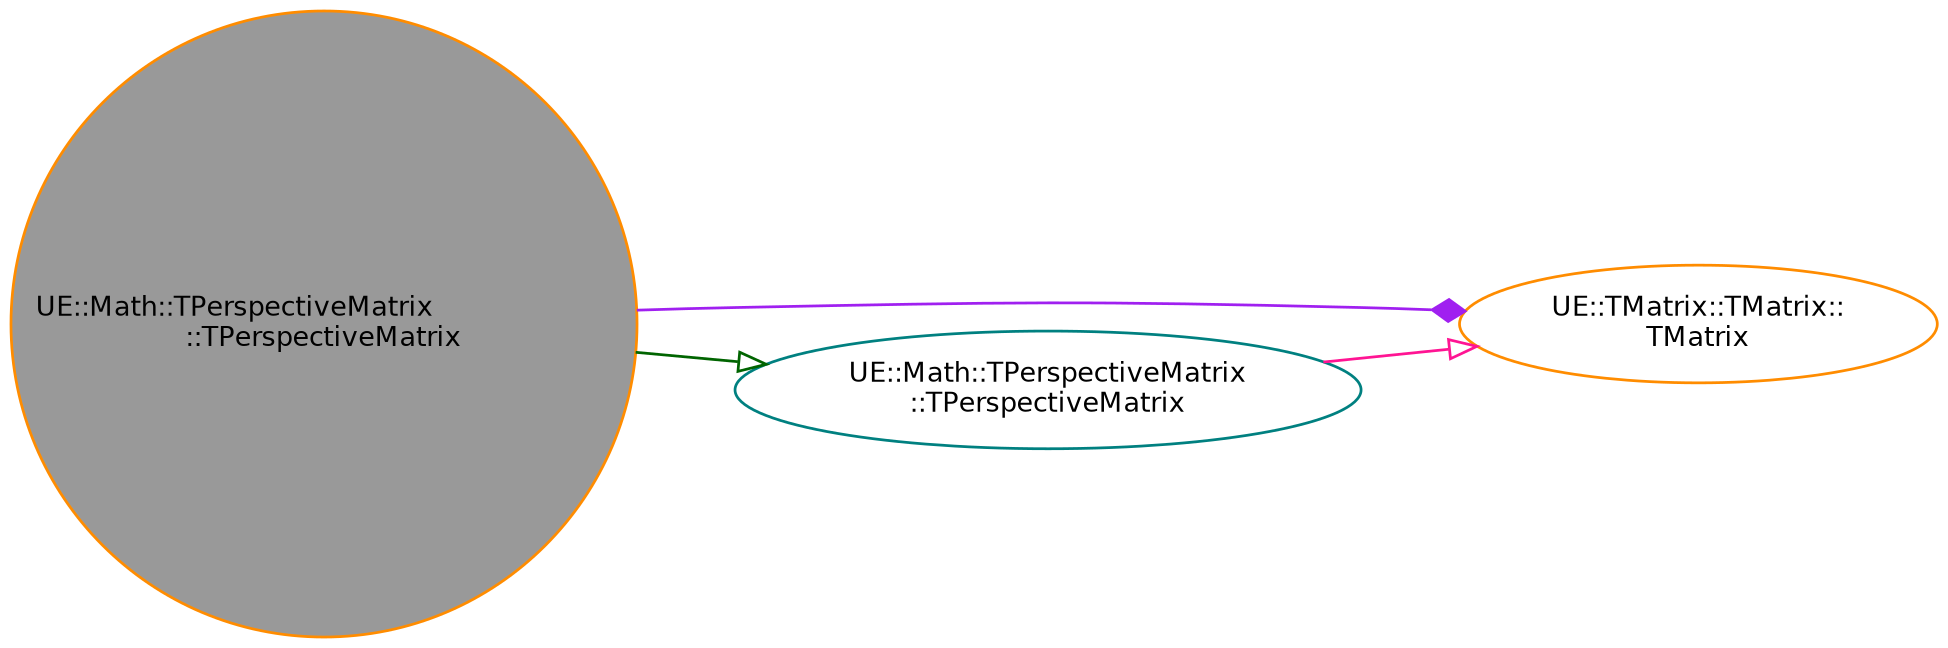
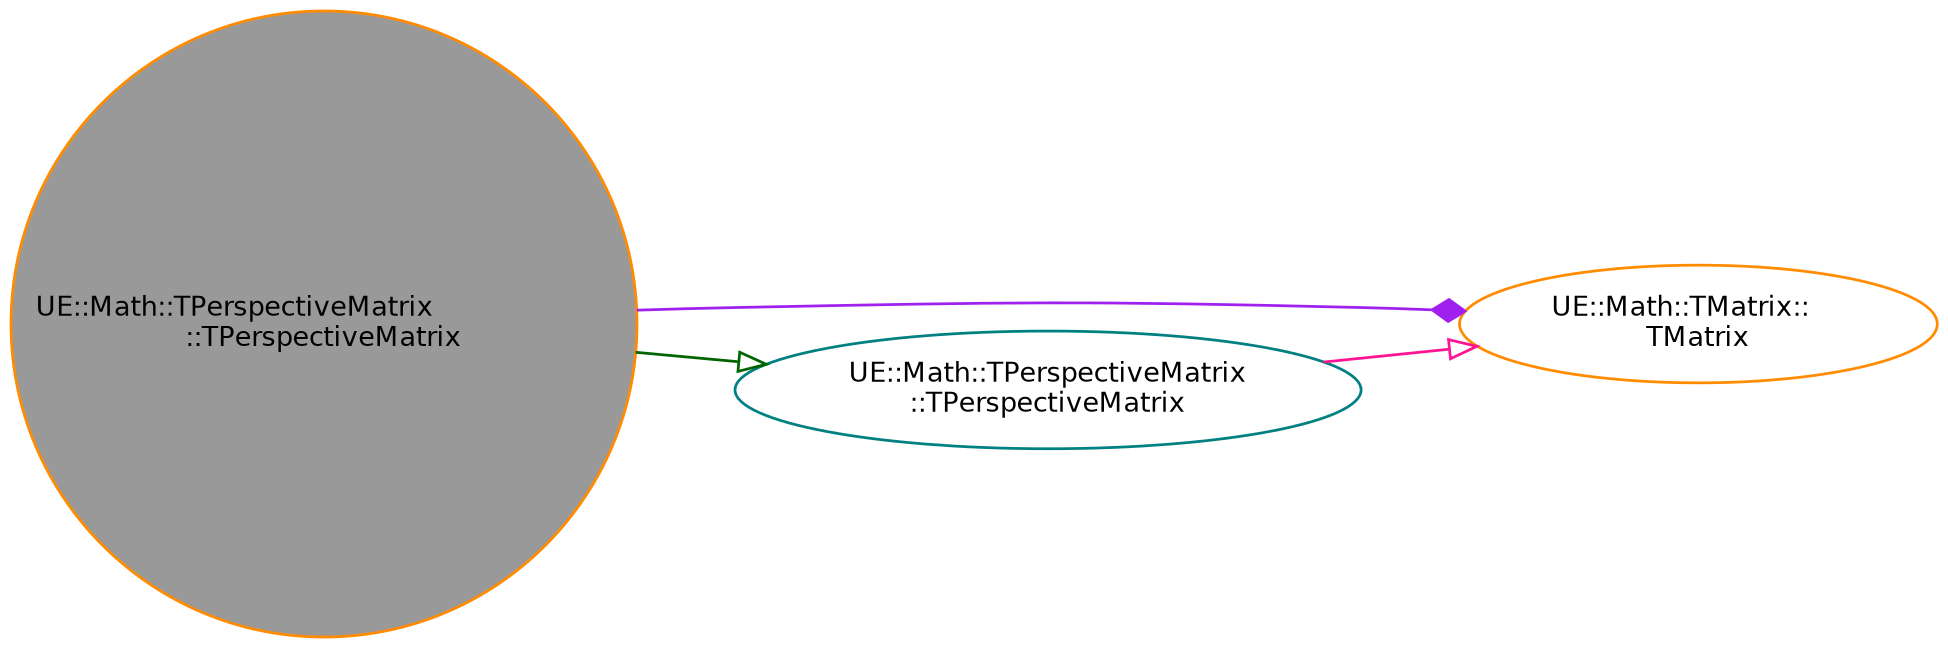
(1698, 324) -> (1698, 324)
